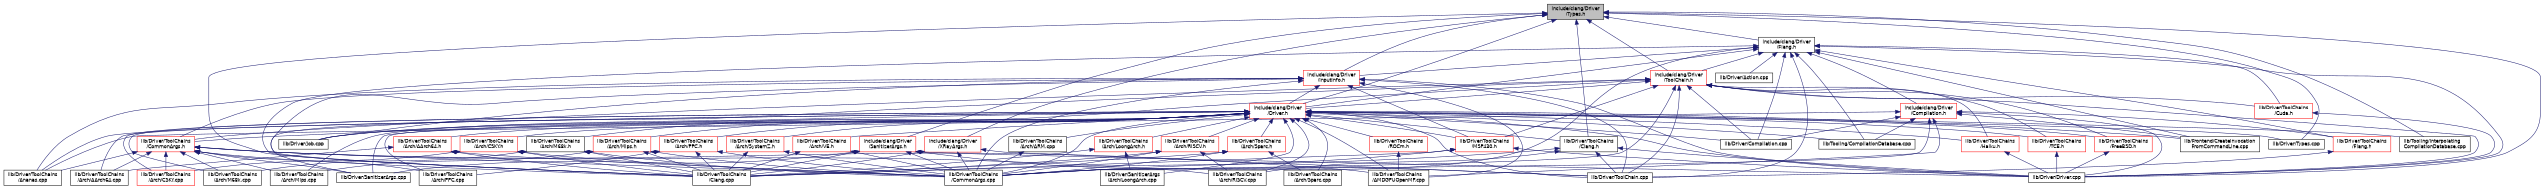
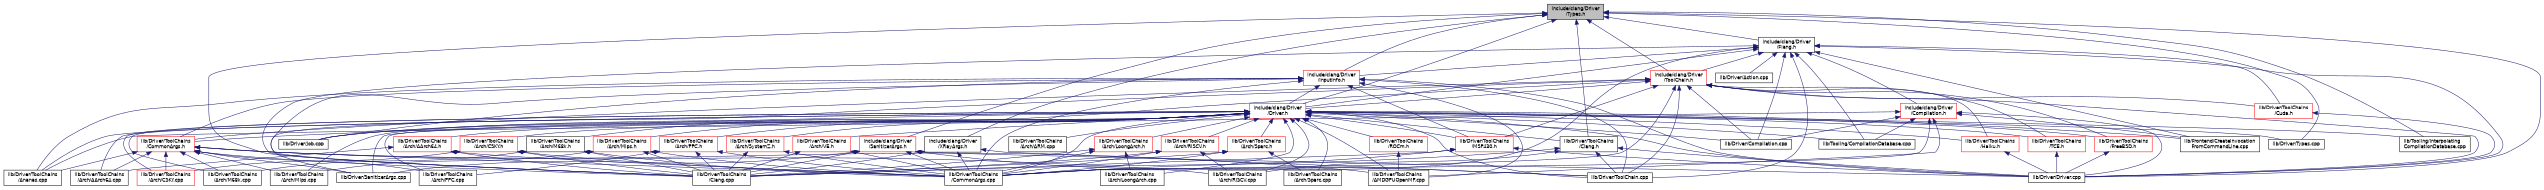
(953, 144) -> (953, 144)
(2362, 144) -> none
(1003, 162) -> (1046, 162)
(1132, 178) -> (1132, 178)
